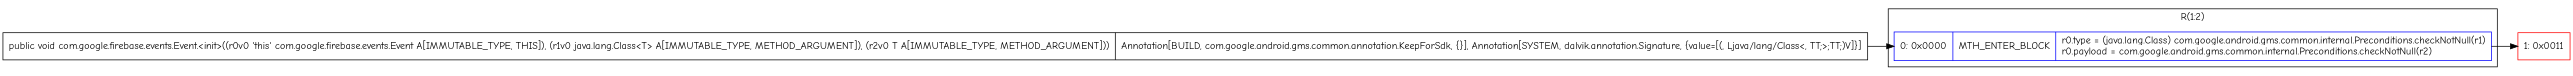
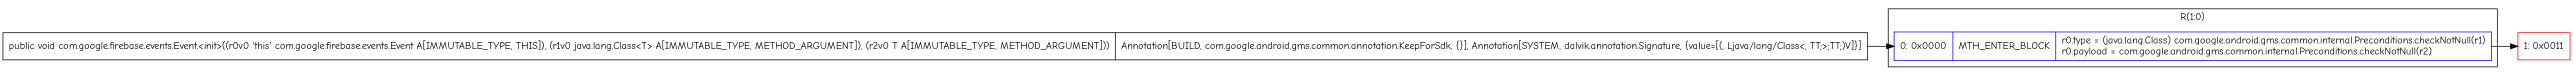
(2193, 17) -> (2193, 17)
